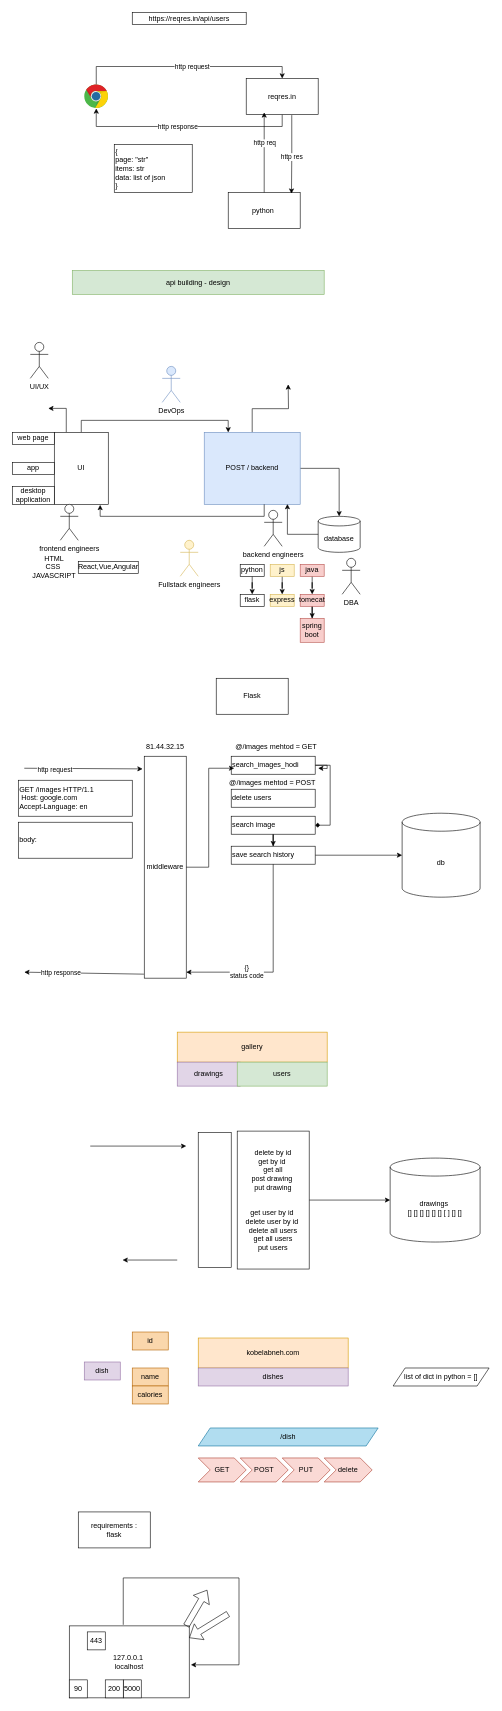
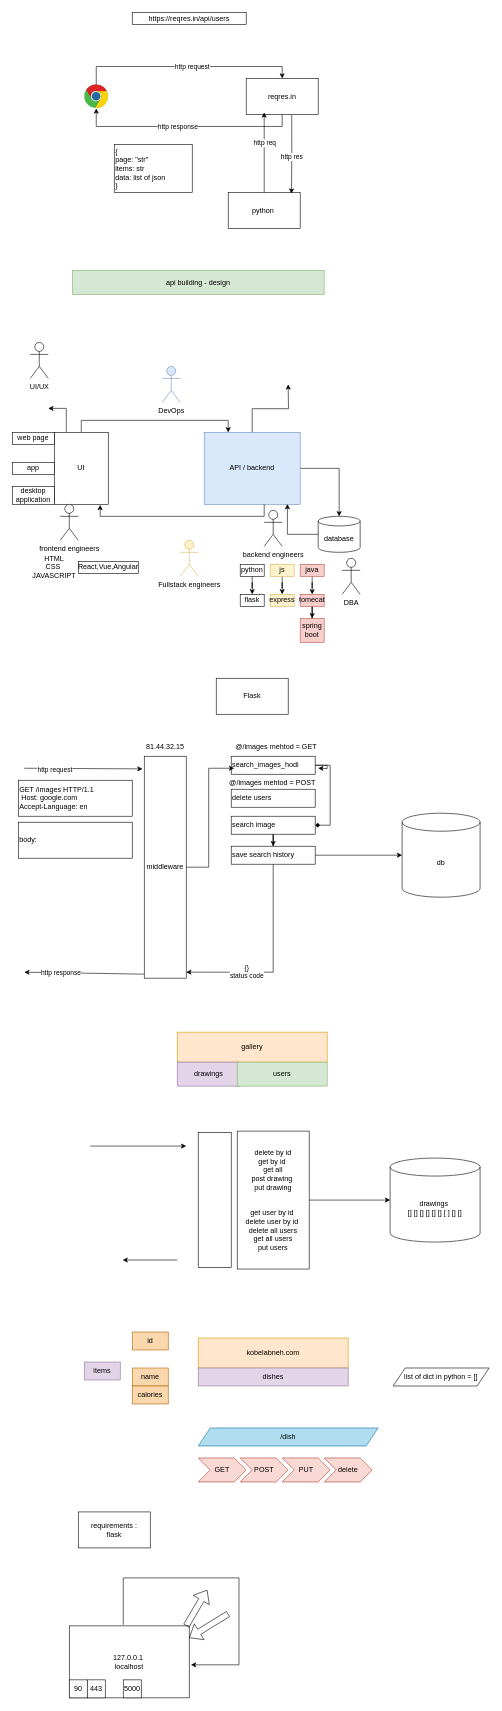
(252, 468) -> (252, 468)
(102, 1371) -> (102, 1371)
(96, 1641) -> (96, 1689)
(114, 1689) -> none
